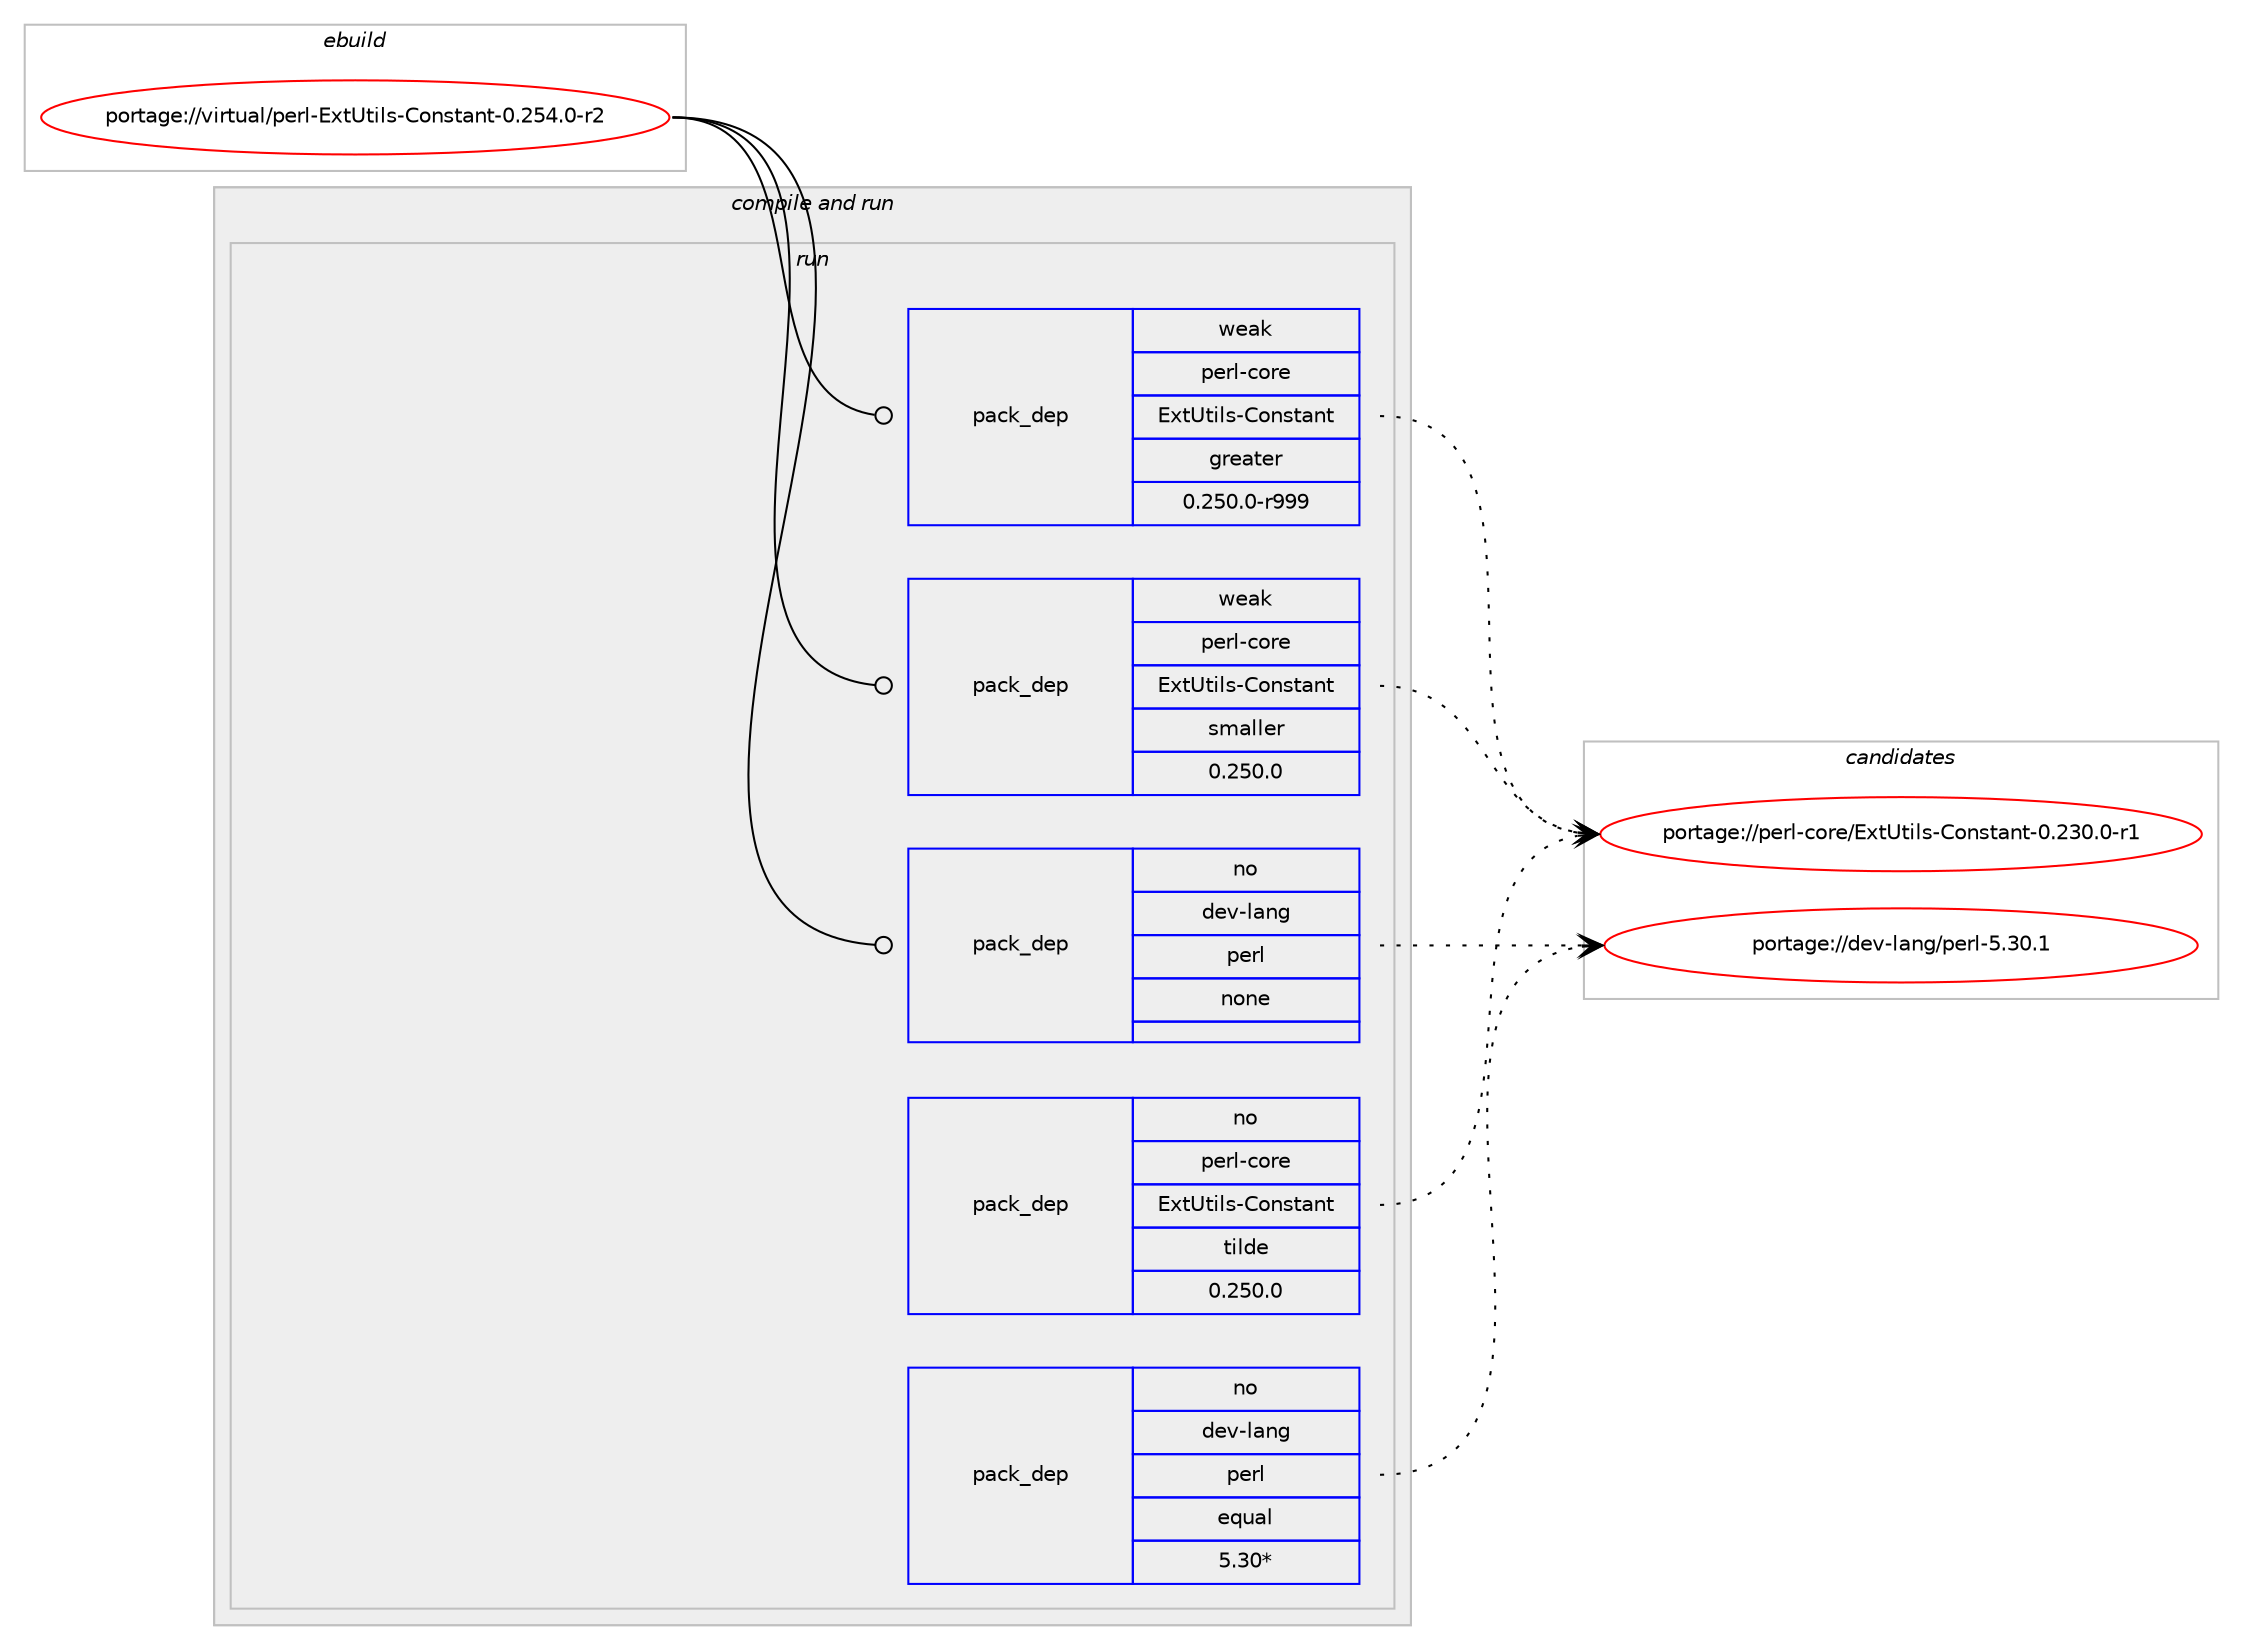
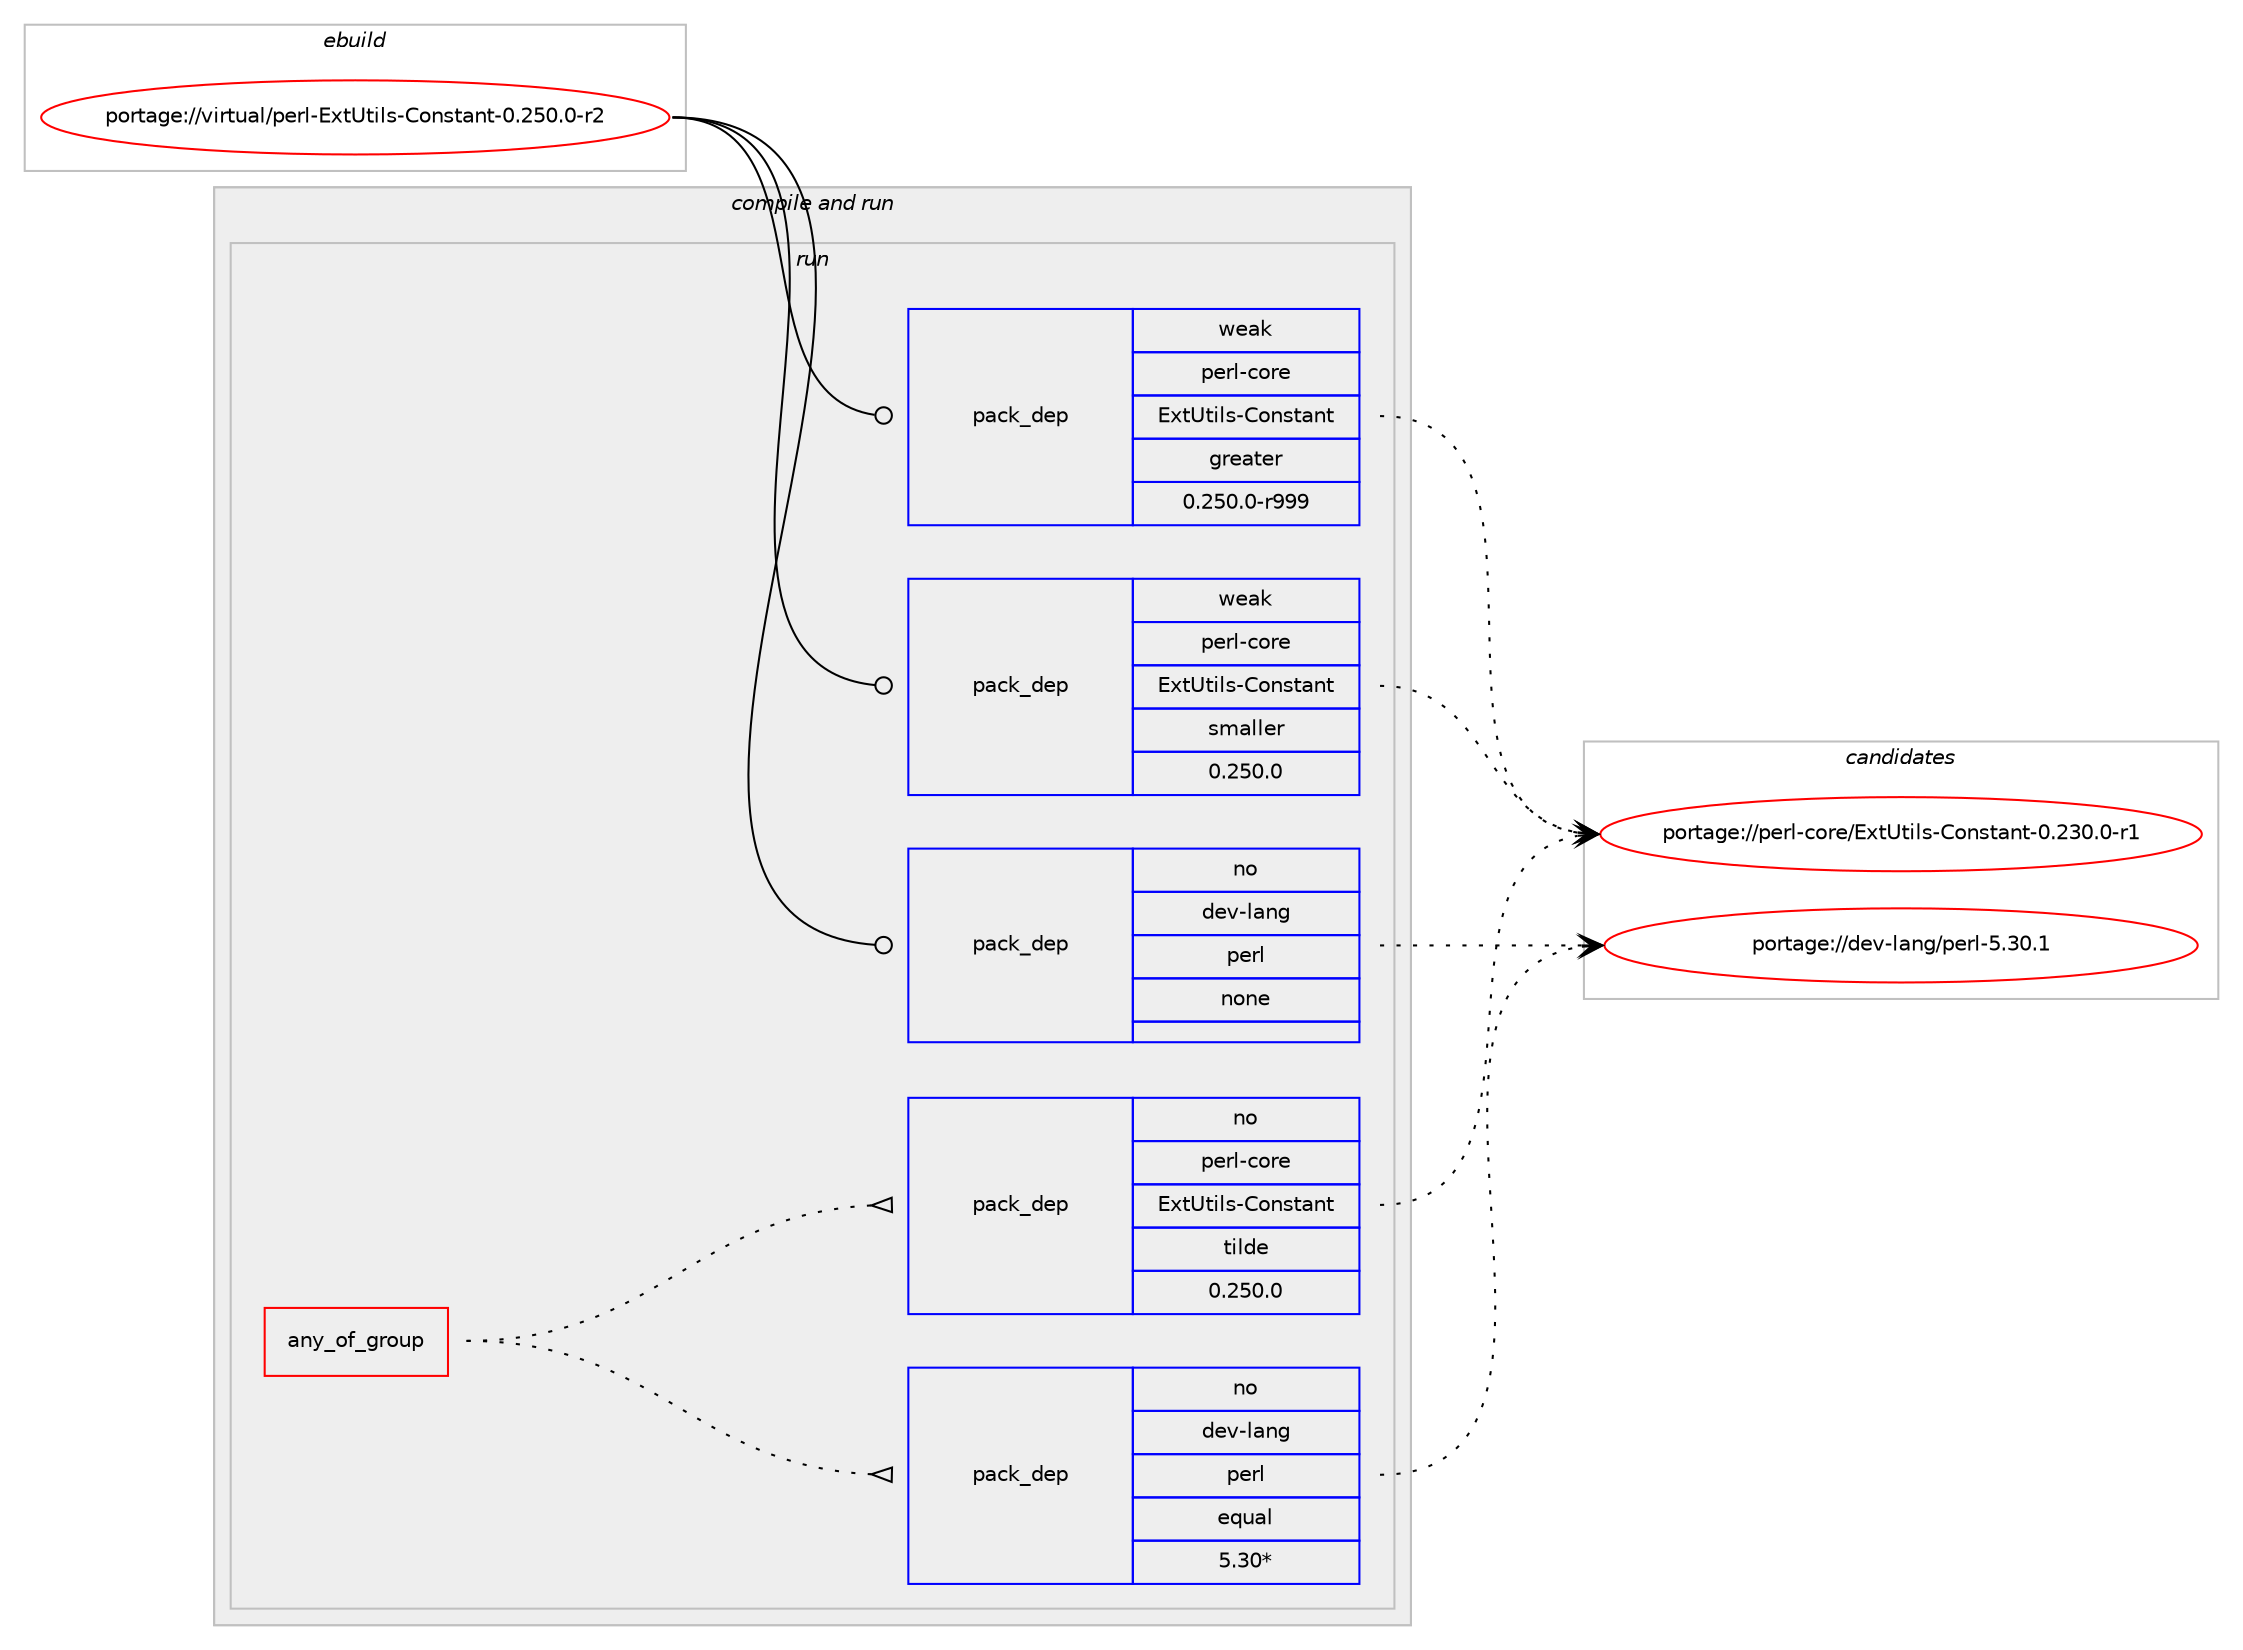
(355, 117) -> (355, 117)
none -> (355, 1341)
